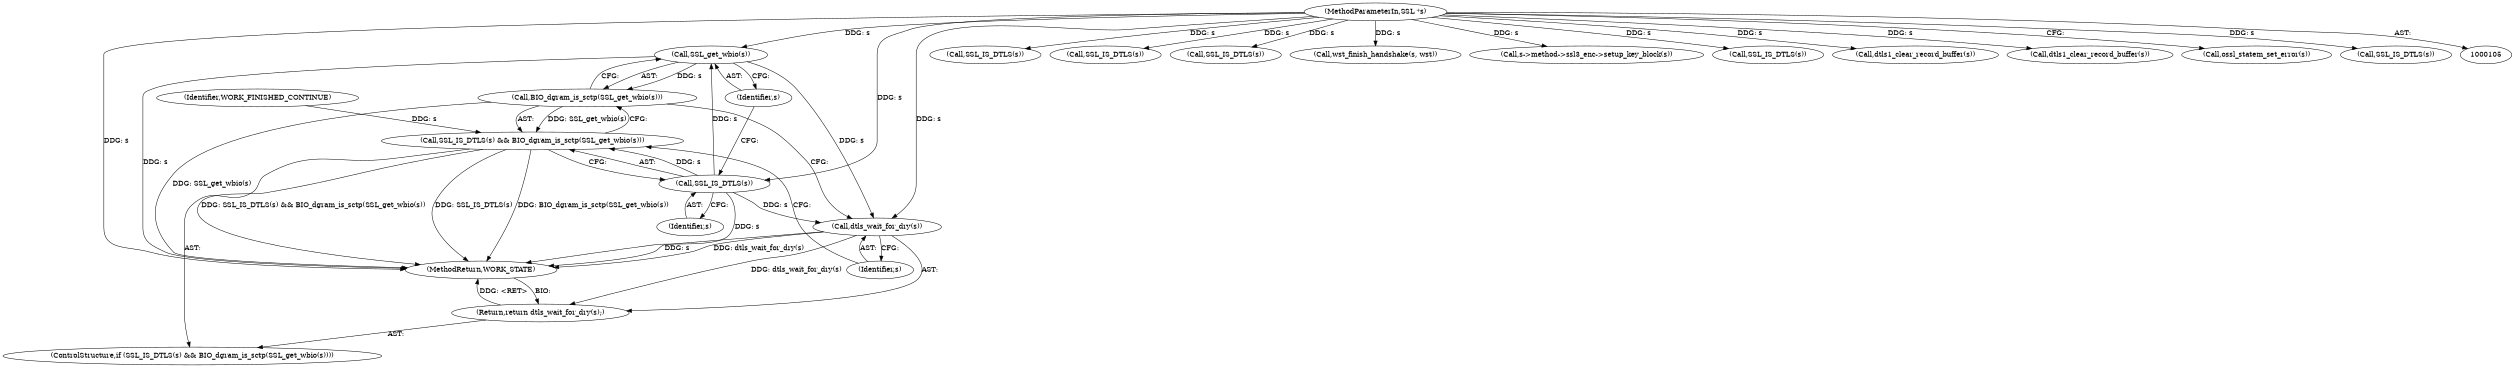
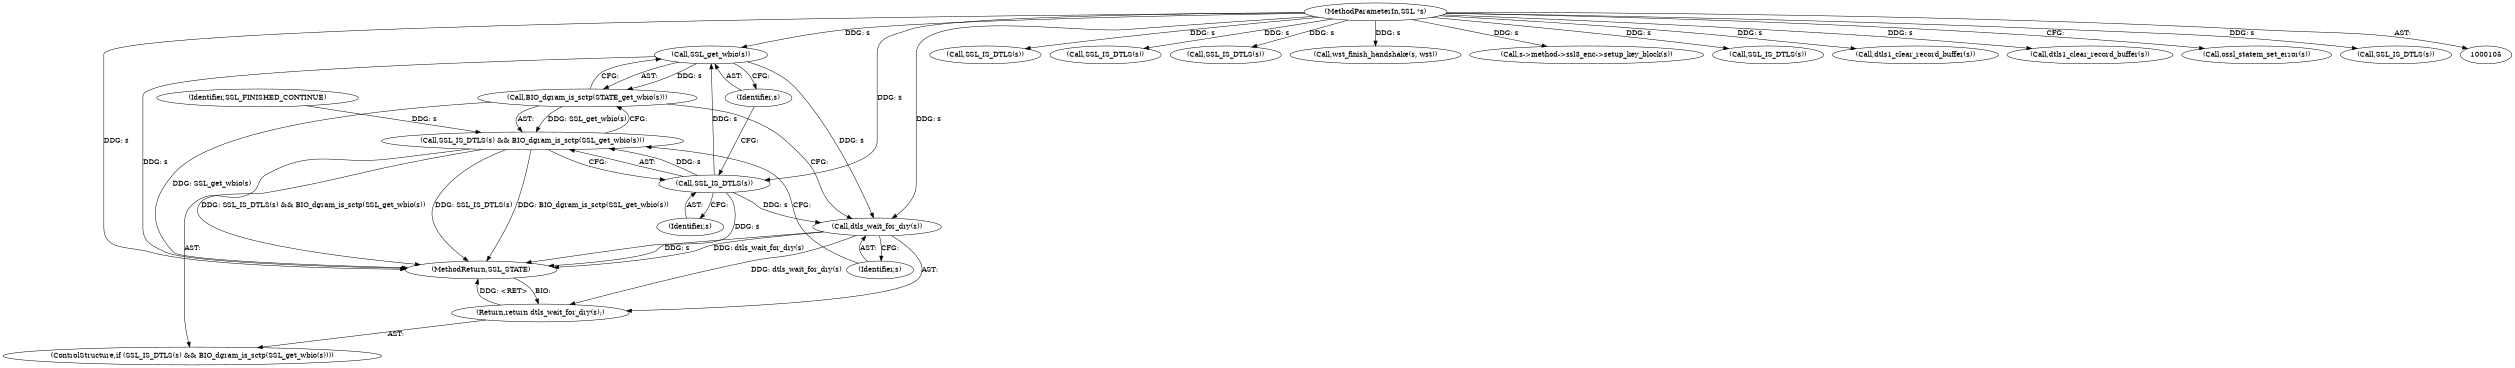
(258, 98) -> (258, 98)
(587, 98) -> (587, 98)
(481, 270) -> (481, 270)
